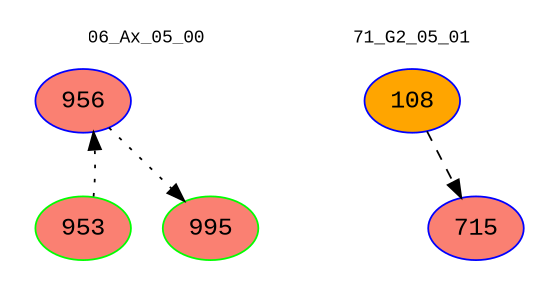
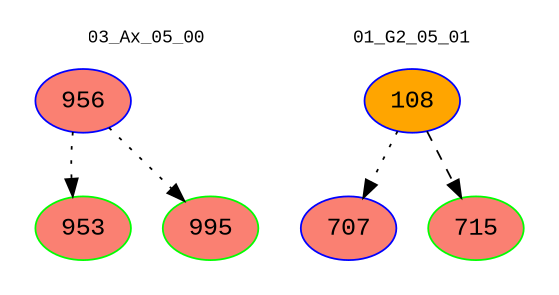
(147, 38) -> (147, 38)
(412, 38) -> (412, 38)
(95, 173) -> (71, 155)
none -> (349, 228)
(476, 228) -> (476, 228)
